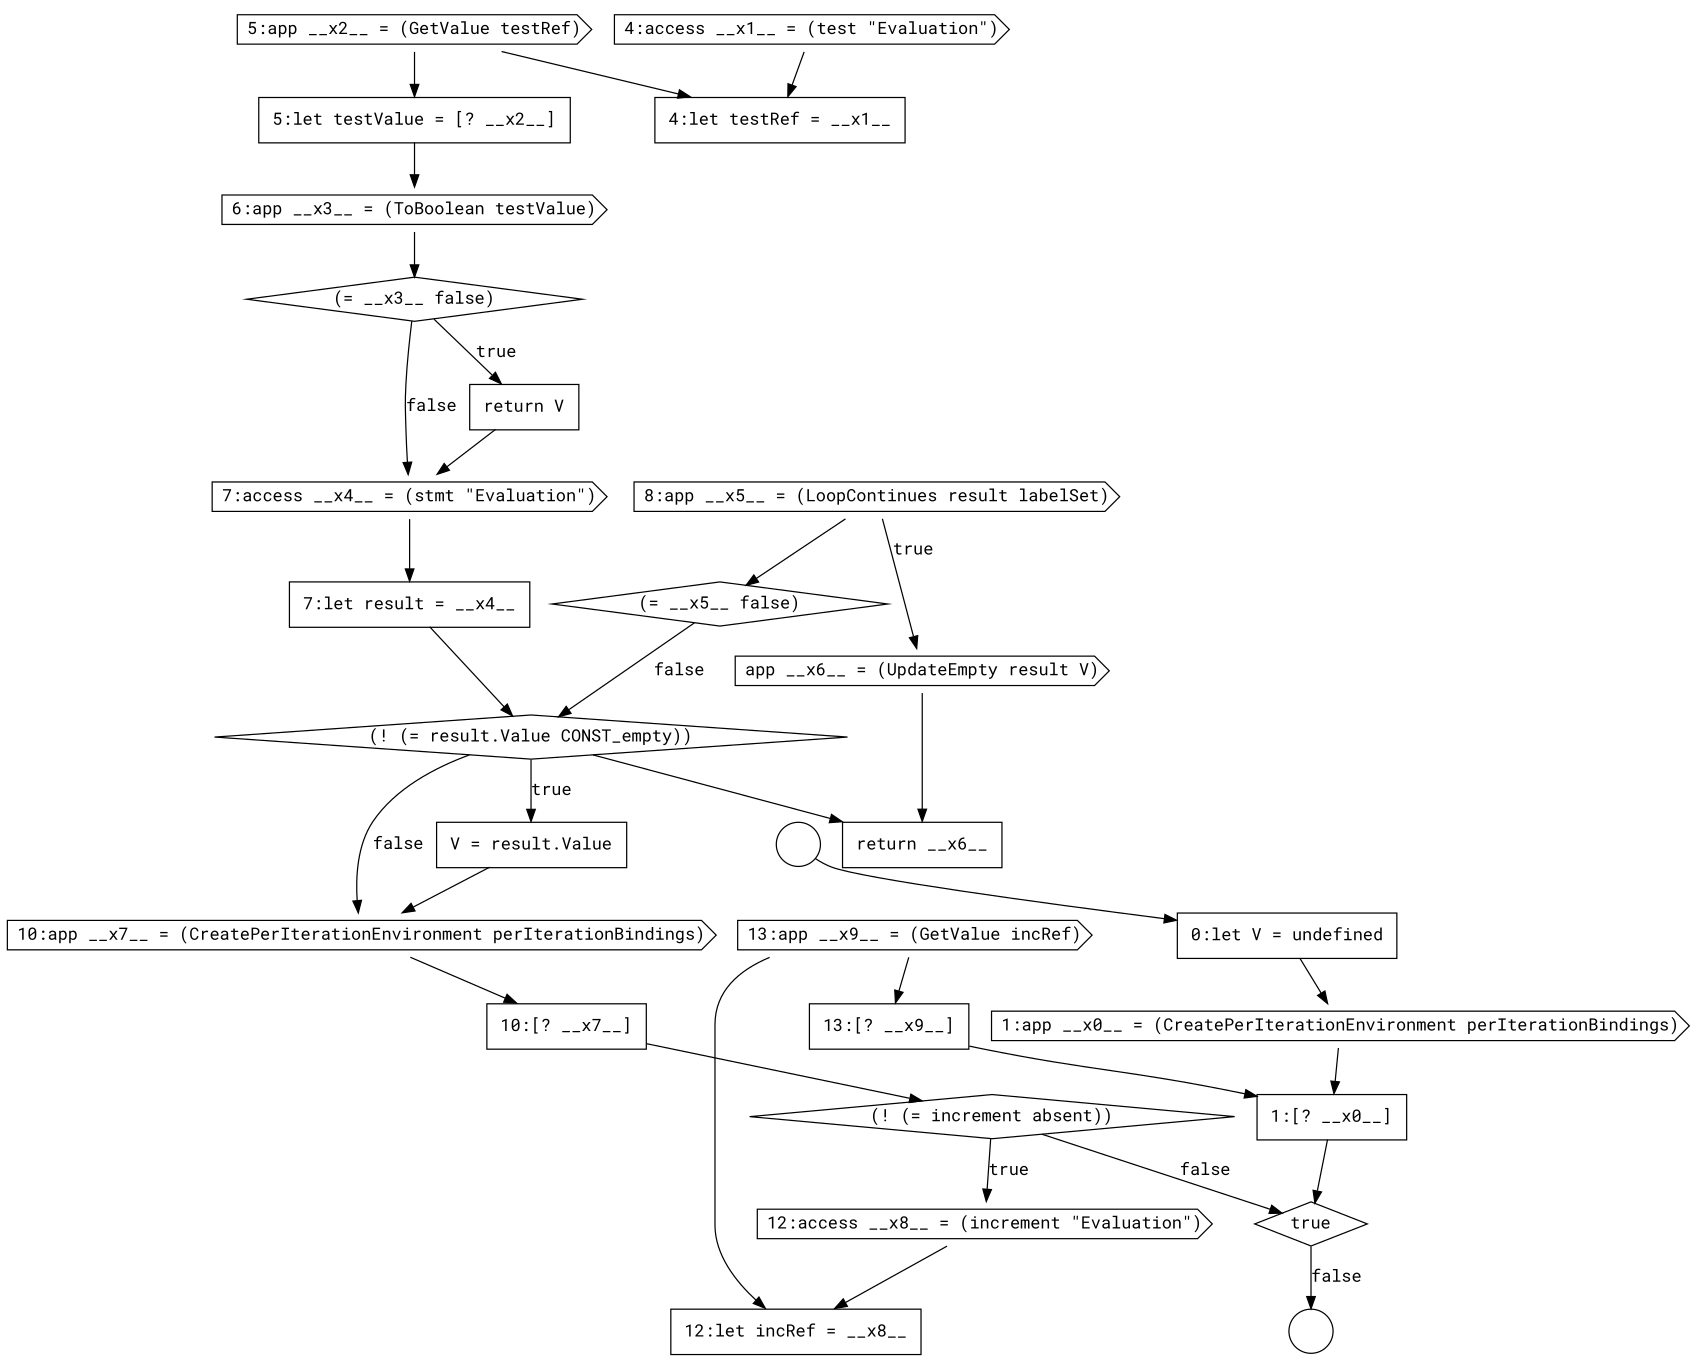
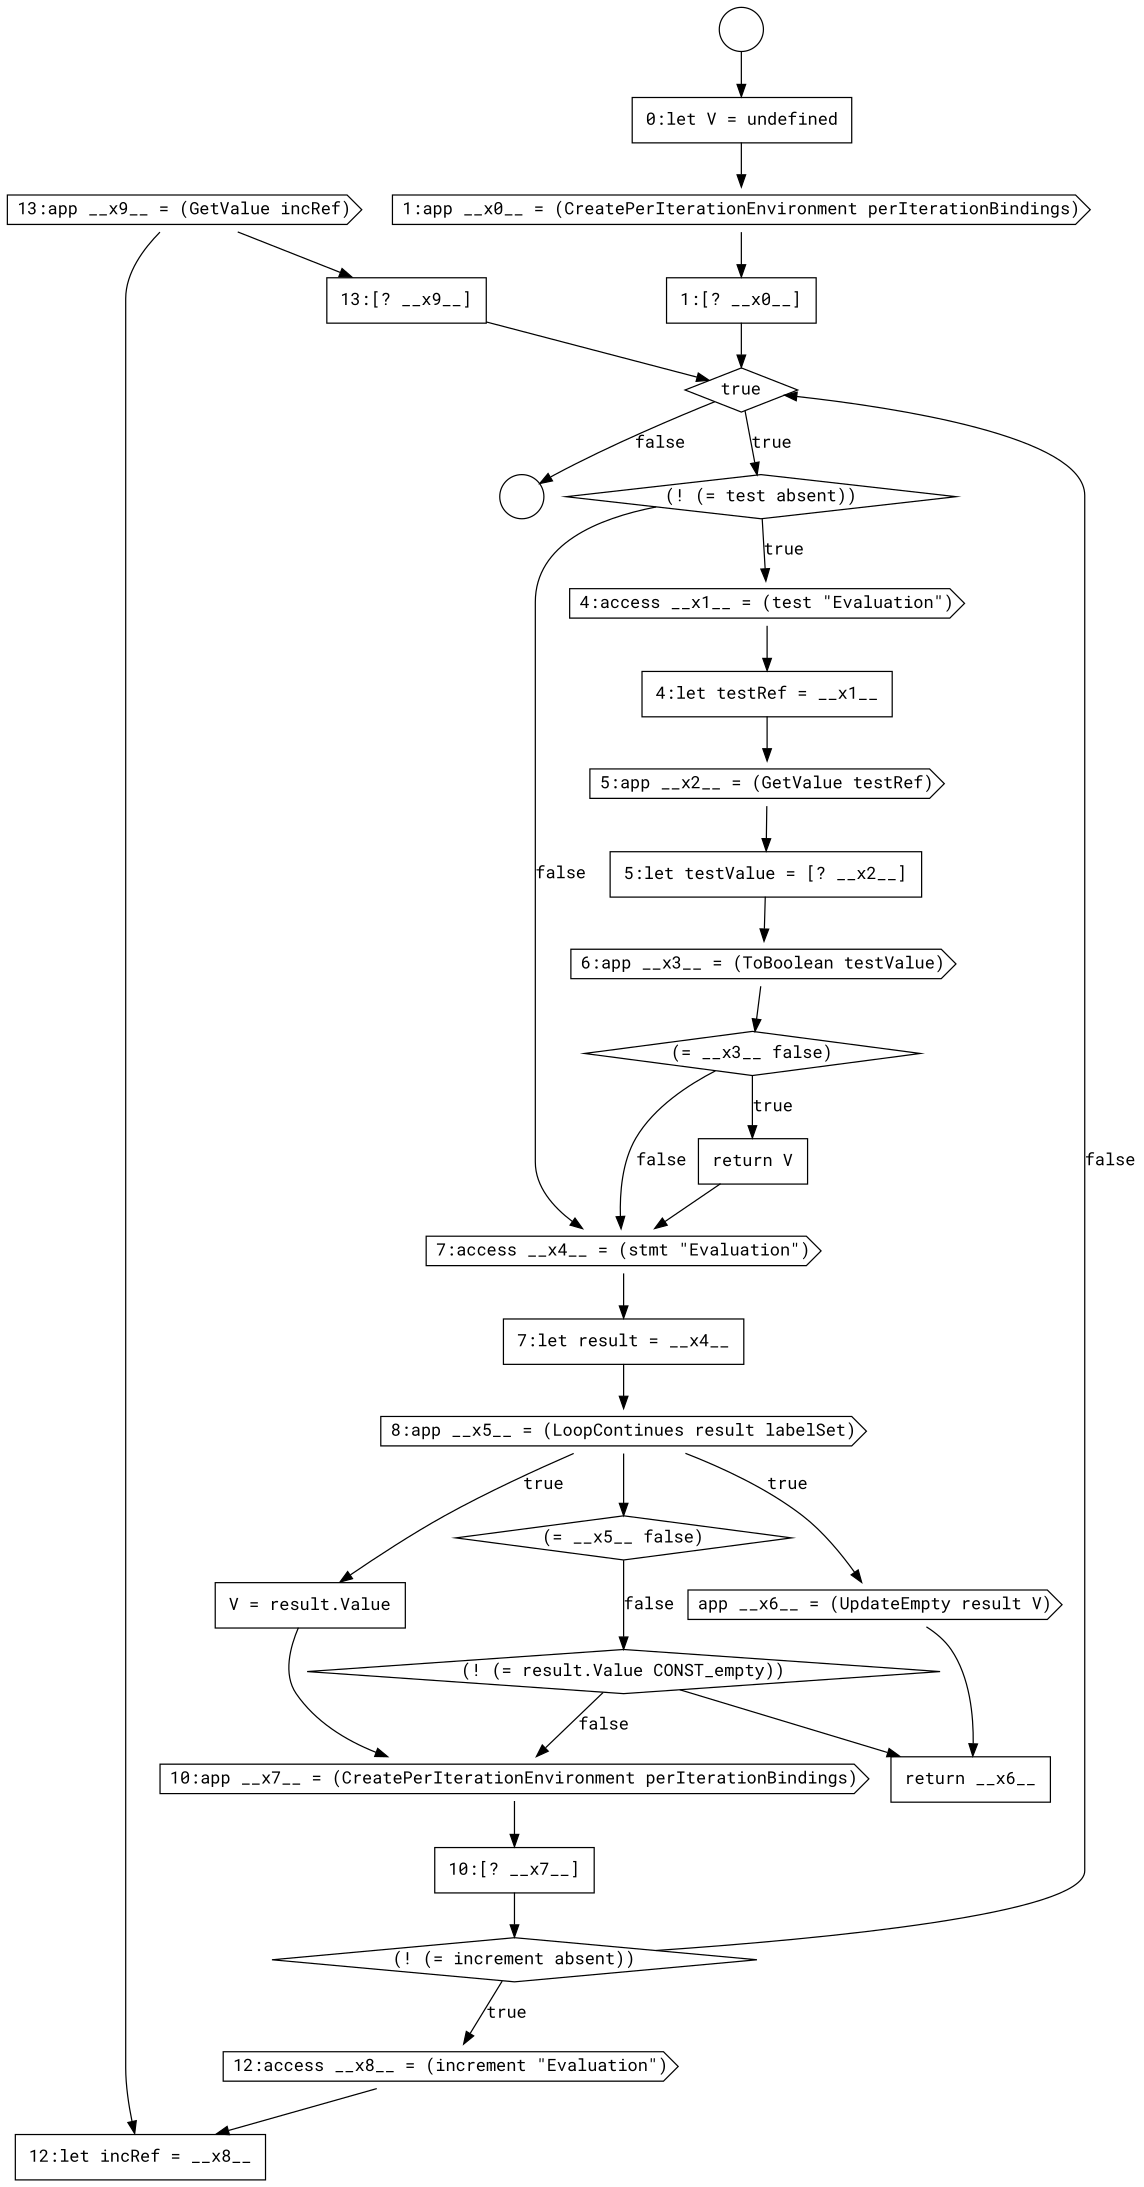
(590, 73) -> (767, 732)
none -> (761, 497)
(467, 667) -> (624, 1380)
(531, 784) -> (459, 1508)
(1107, 1070) -> (592, 350)
